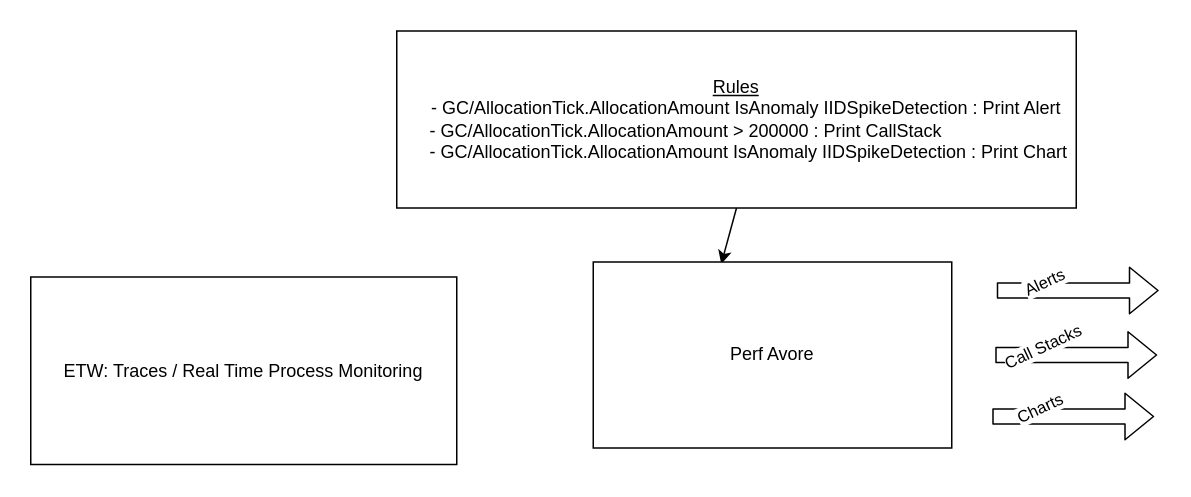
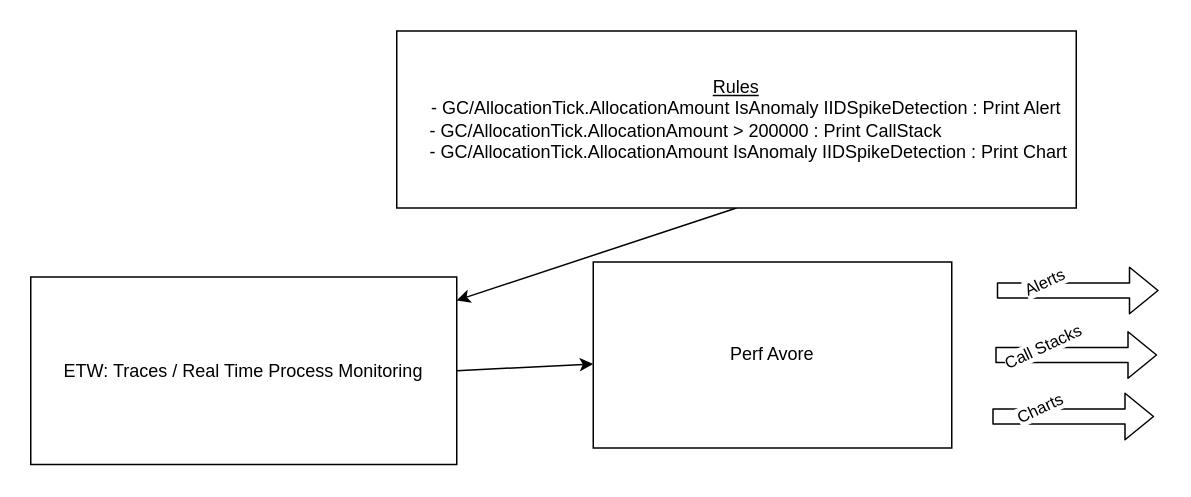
(730, 231) -> (602, 252)
none -> (520, 367)
